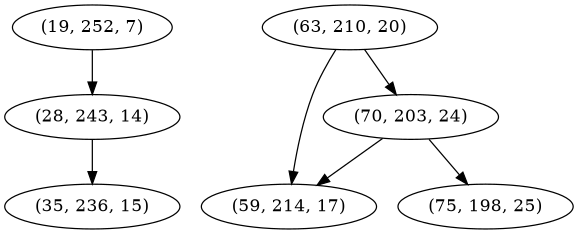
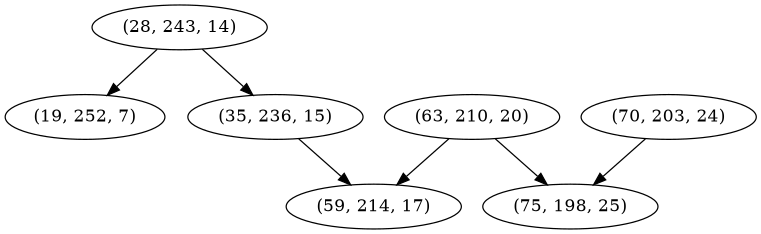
(92, 66) -> (137, 68)
(377, 67) -> (516, 158)
(355, 158) -> (320, 158)
